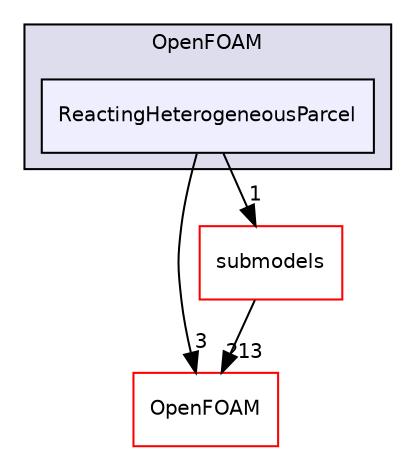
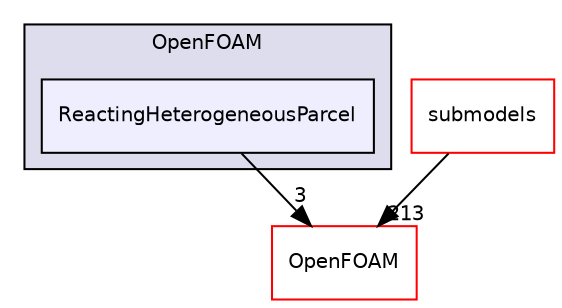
(236, 182) -> none
